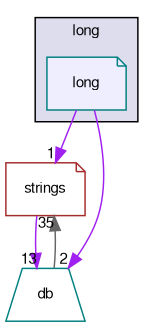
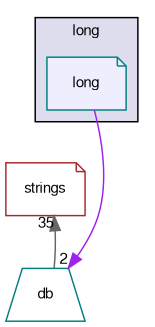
(68, 131) -> none
(36, 235) -> none
